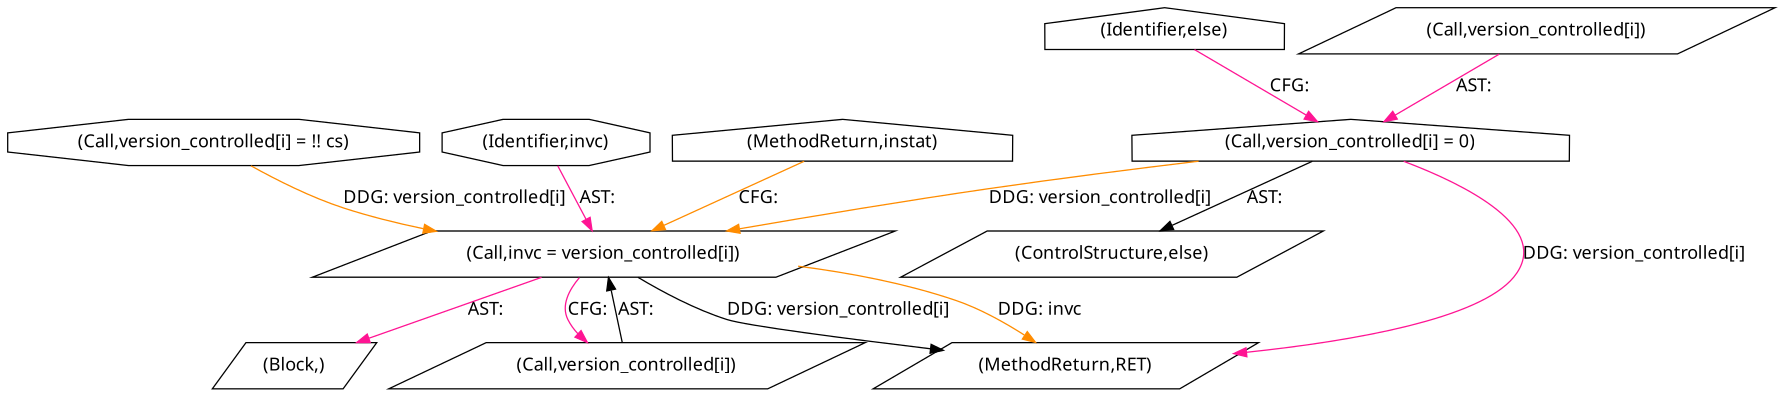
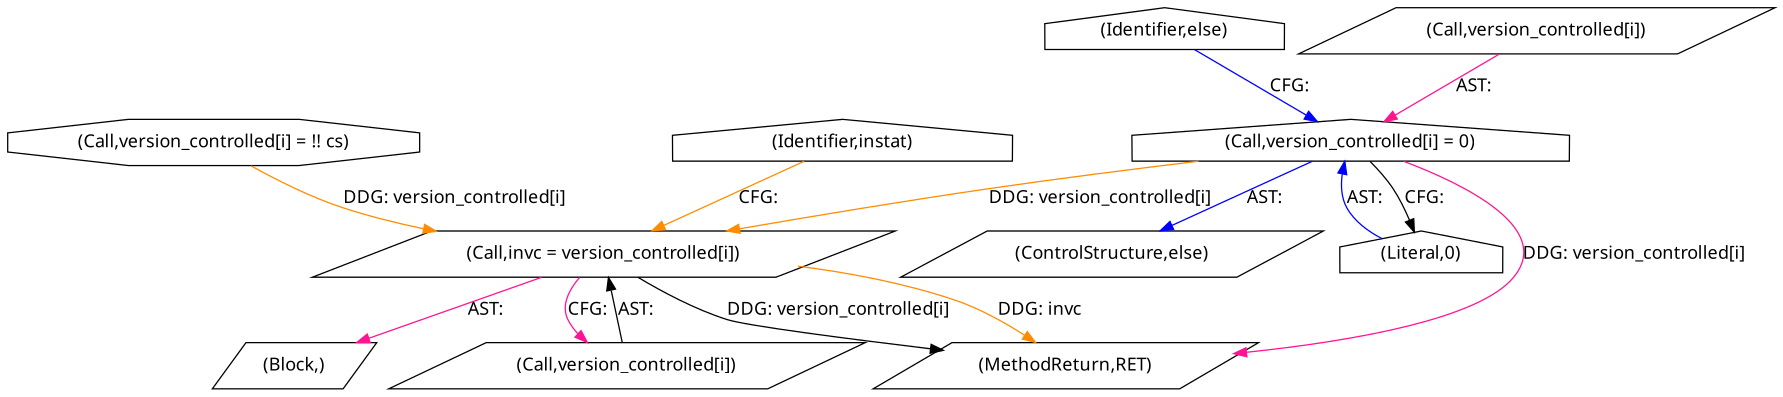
(1250, 82) -> (1250, 82)
(546, 142) -> none
(843, 142) -> (843, 142)
(1242, 193) -> (1242, 193)
none -> (1421, 254)
